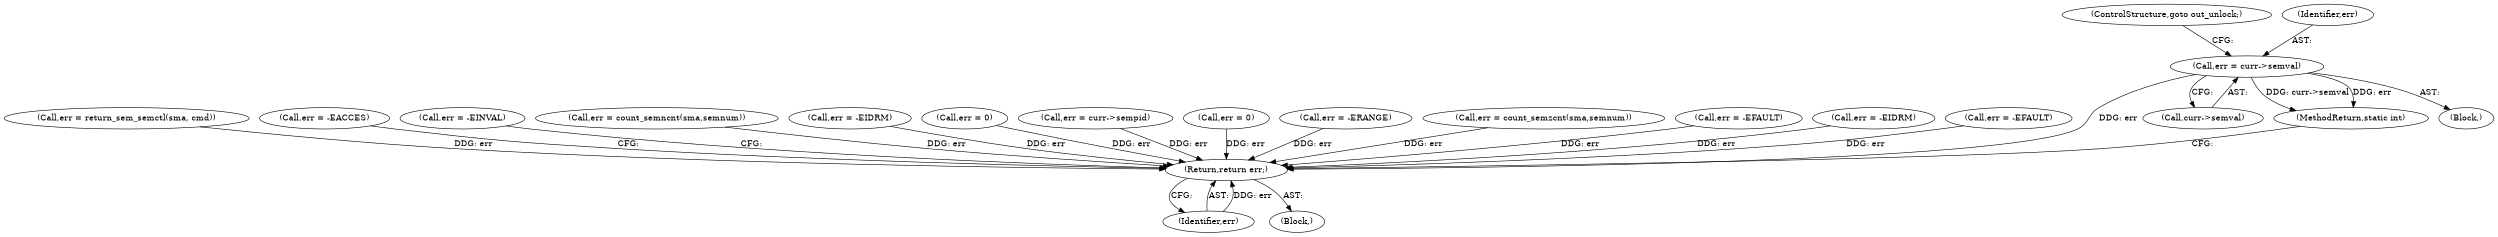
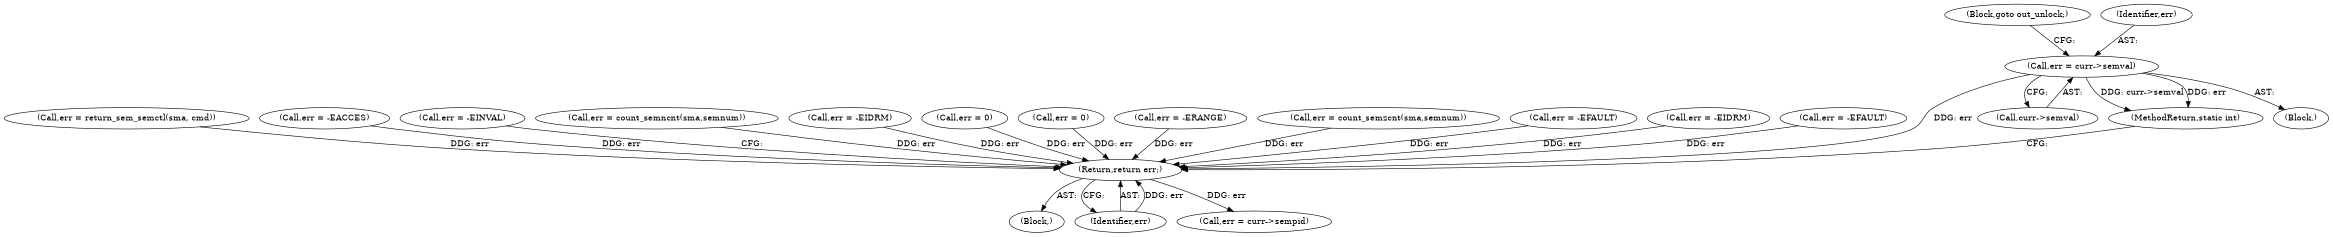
(2167, 15) -> (2018, 15)
(1159, 143) -> (1190, 193)
(630, 144) -> (621, 144)
